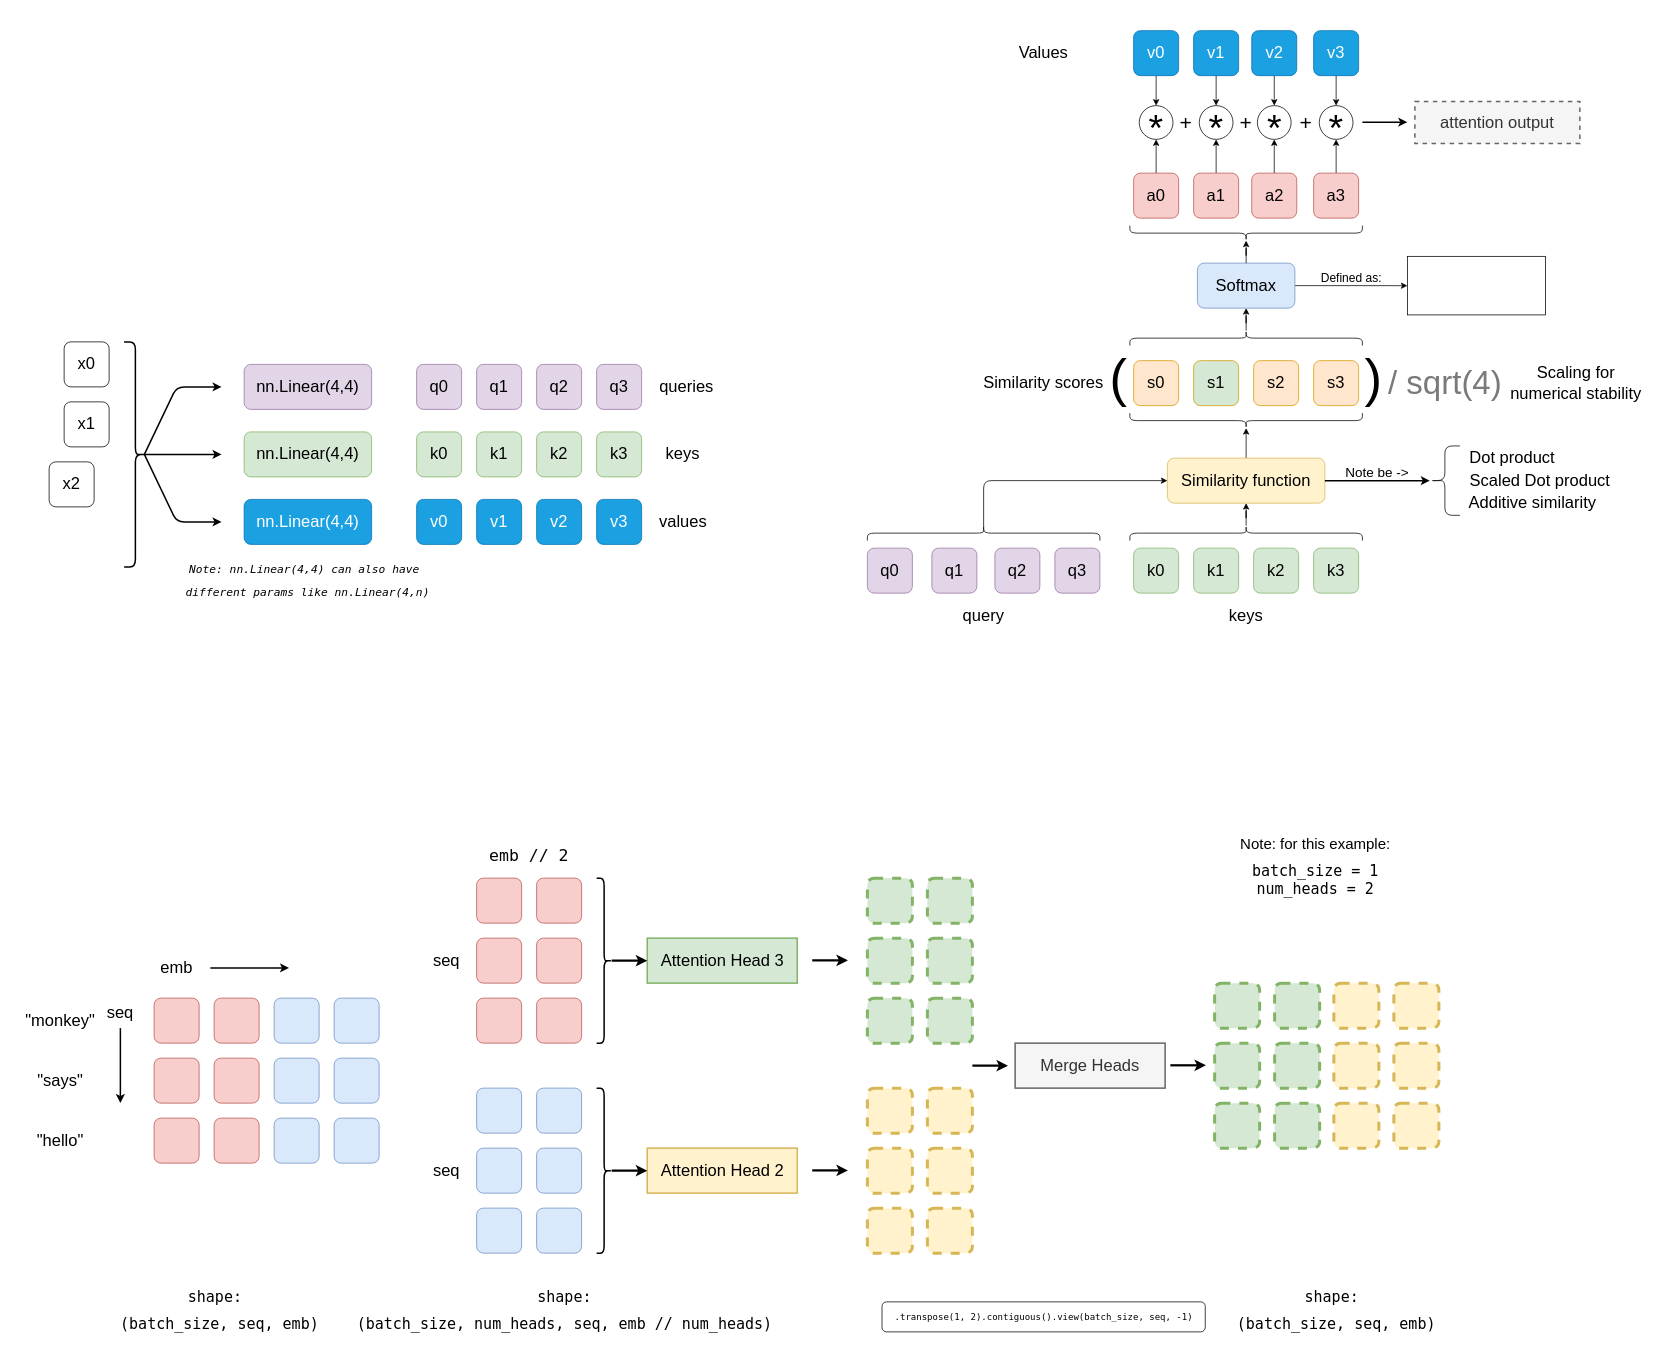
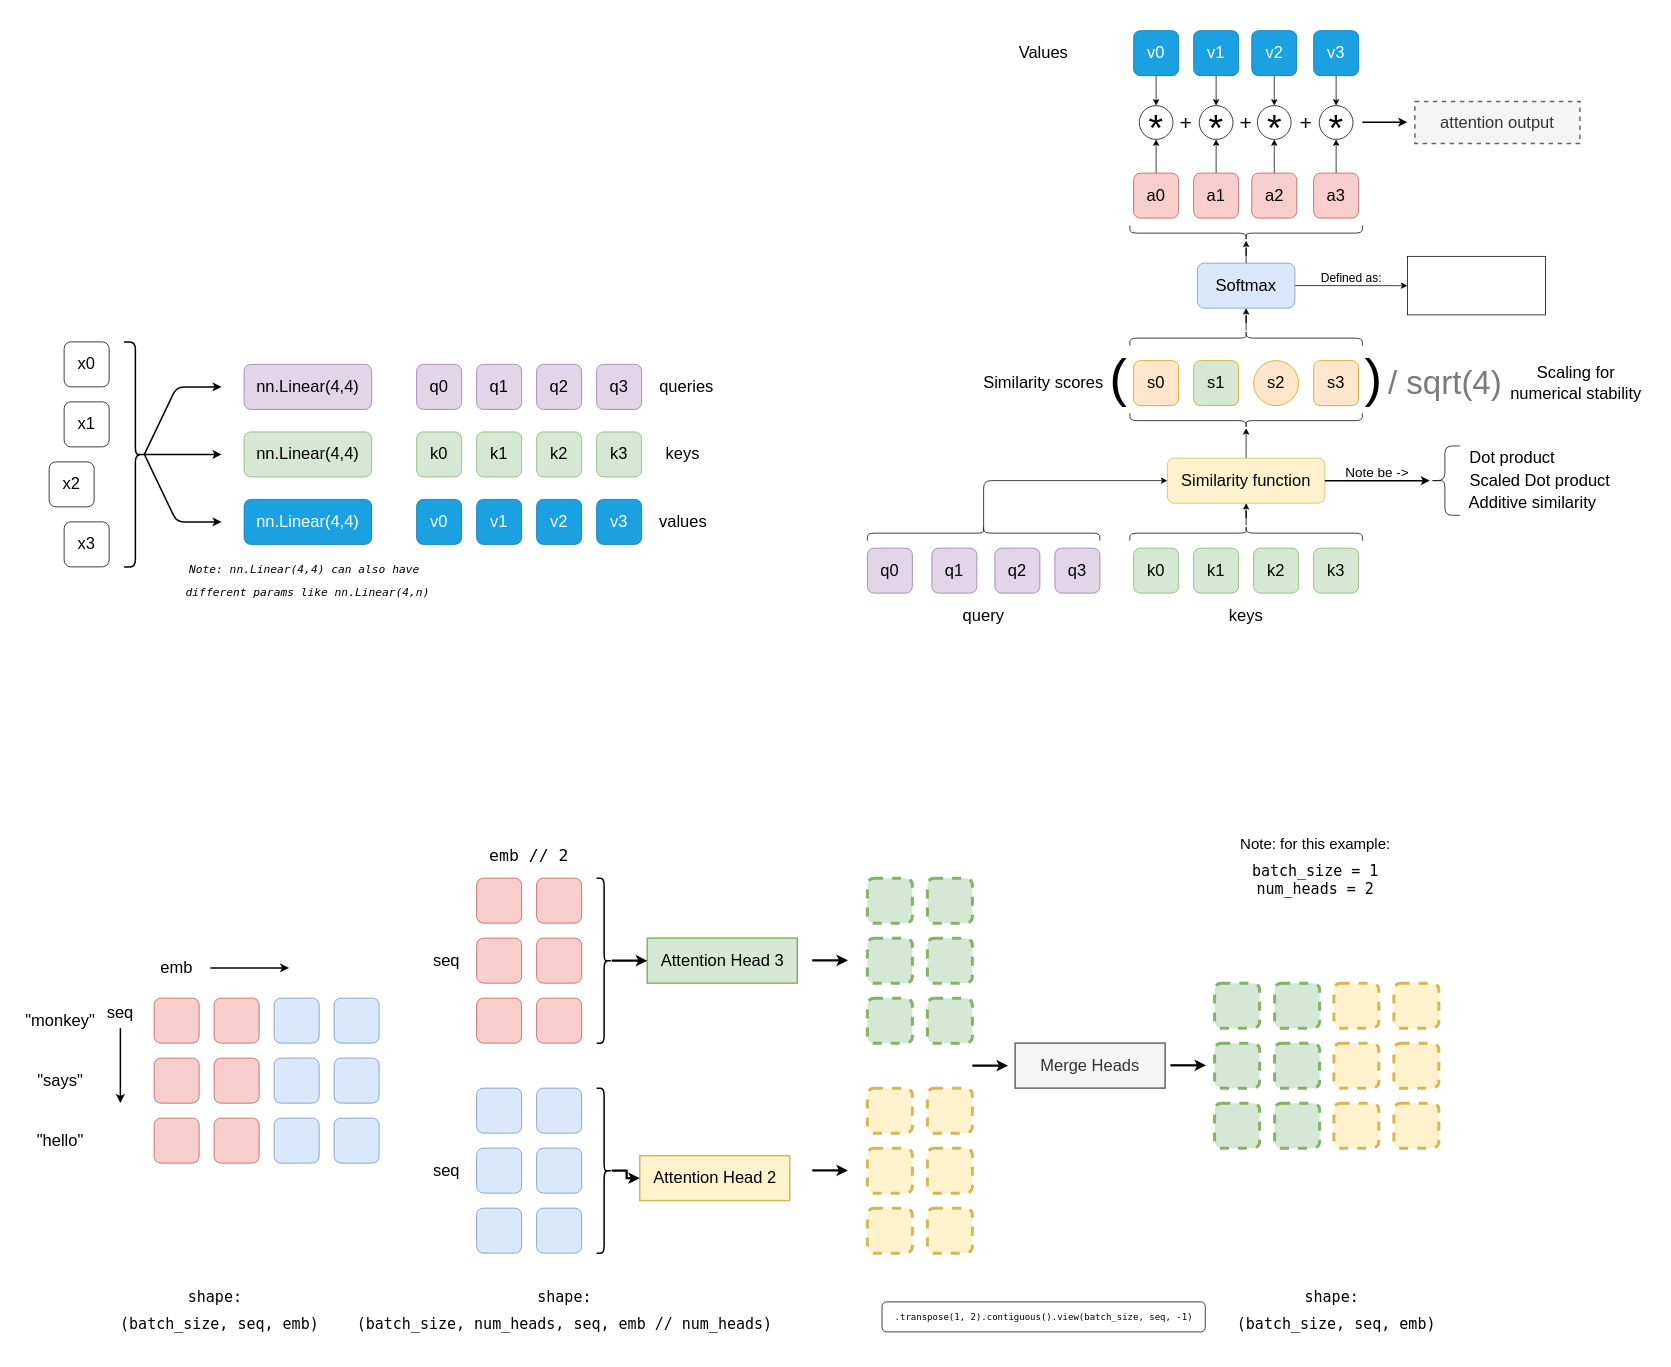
(1276, 383) -> (1276, 383)
none -> (87, 544)
(722, 1170) -> (715, 1178)
